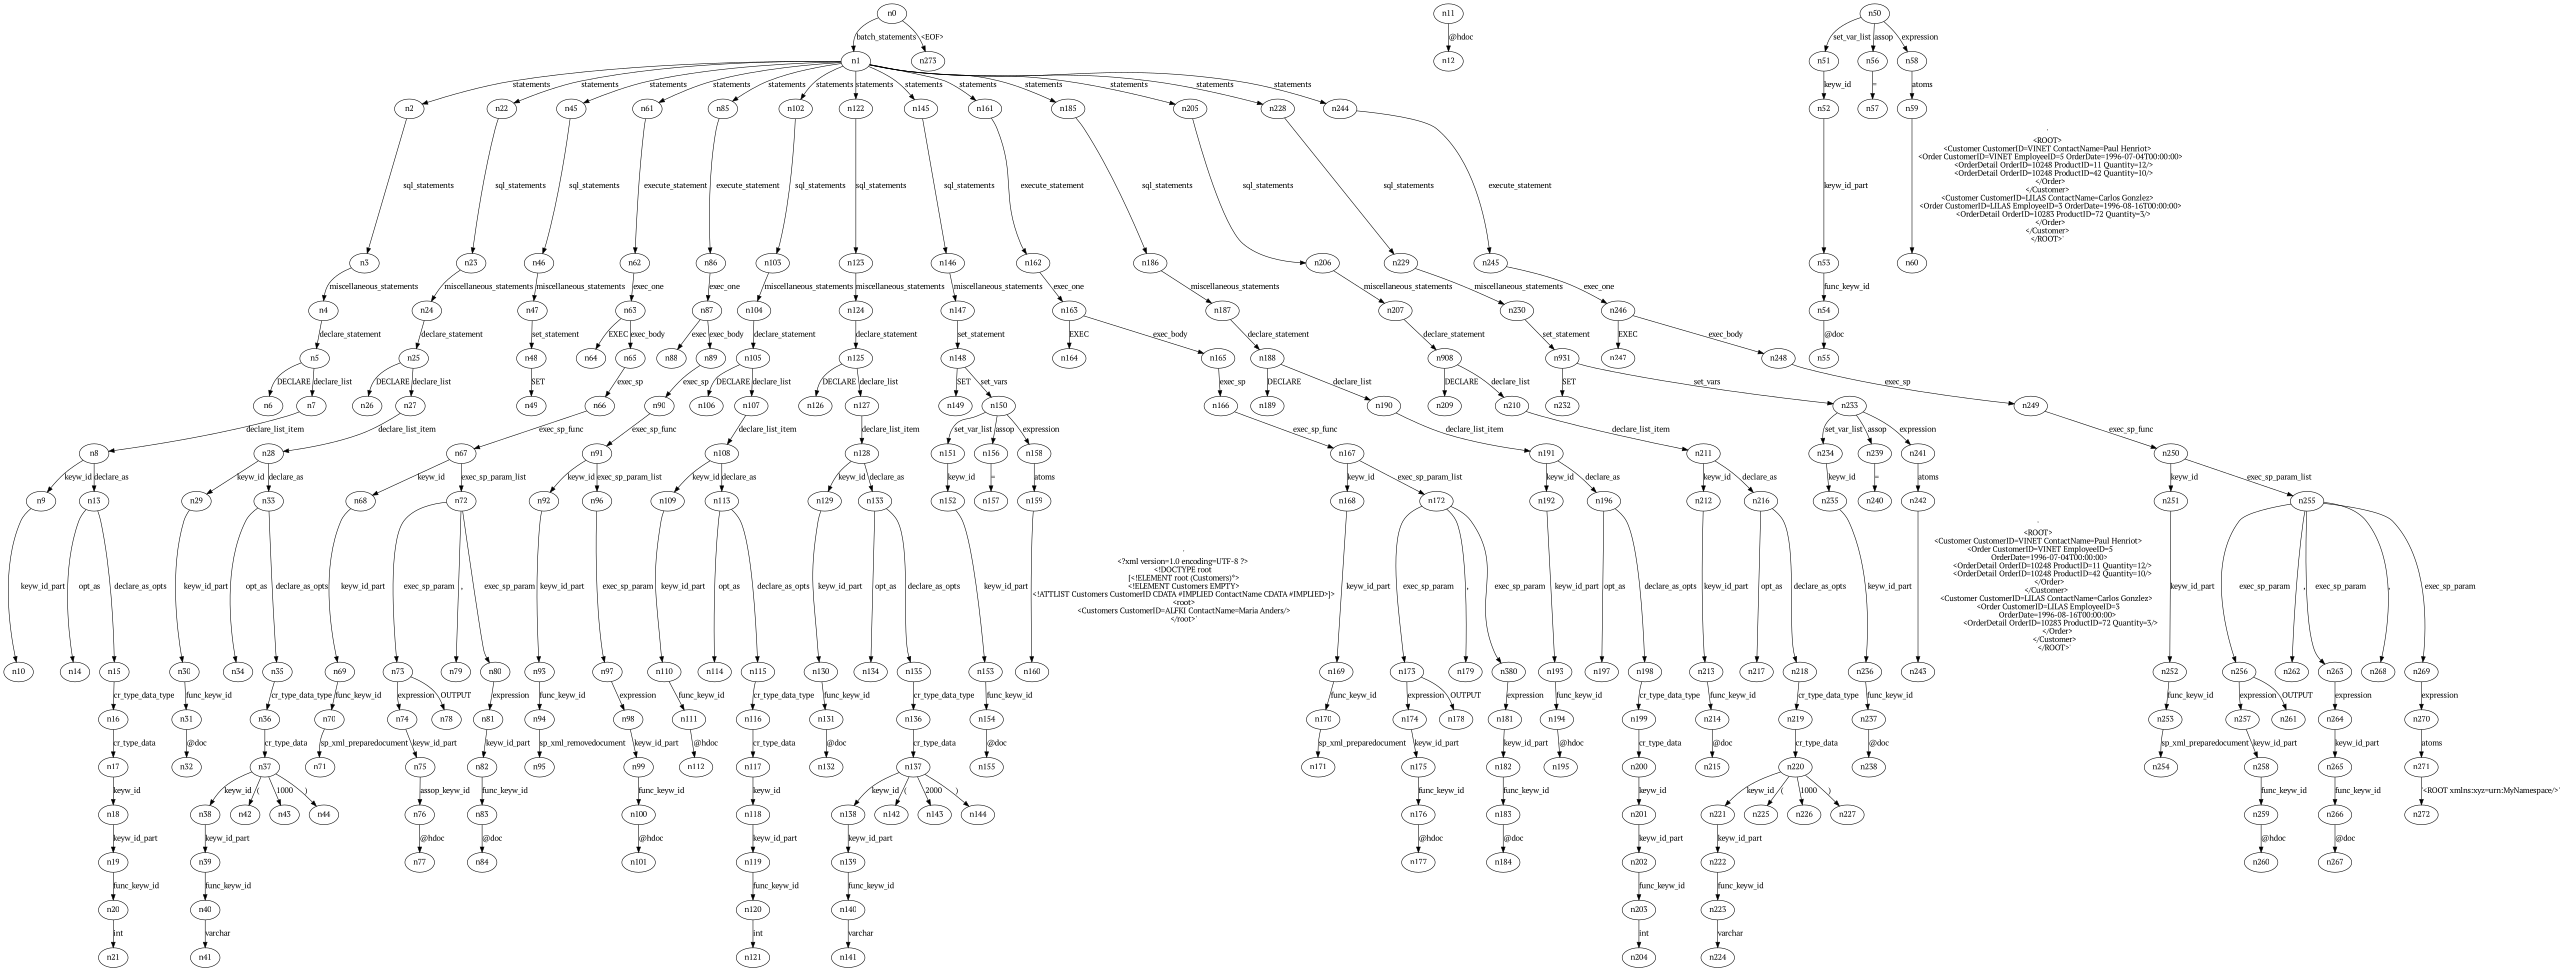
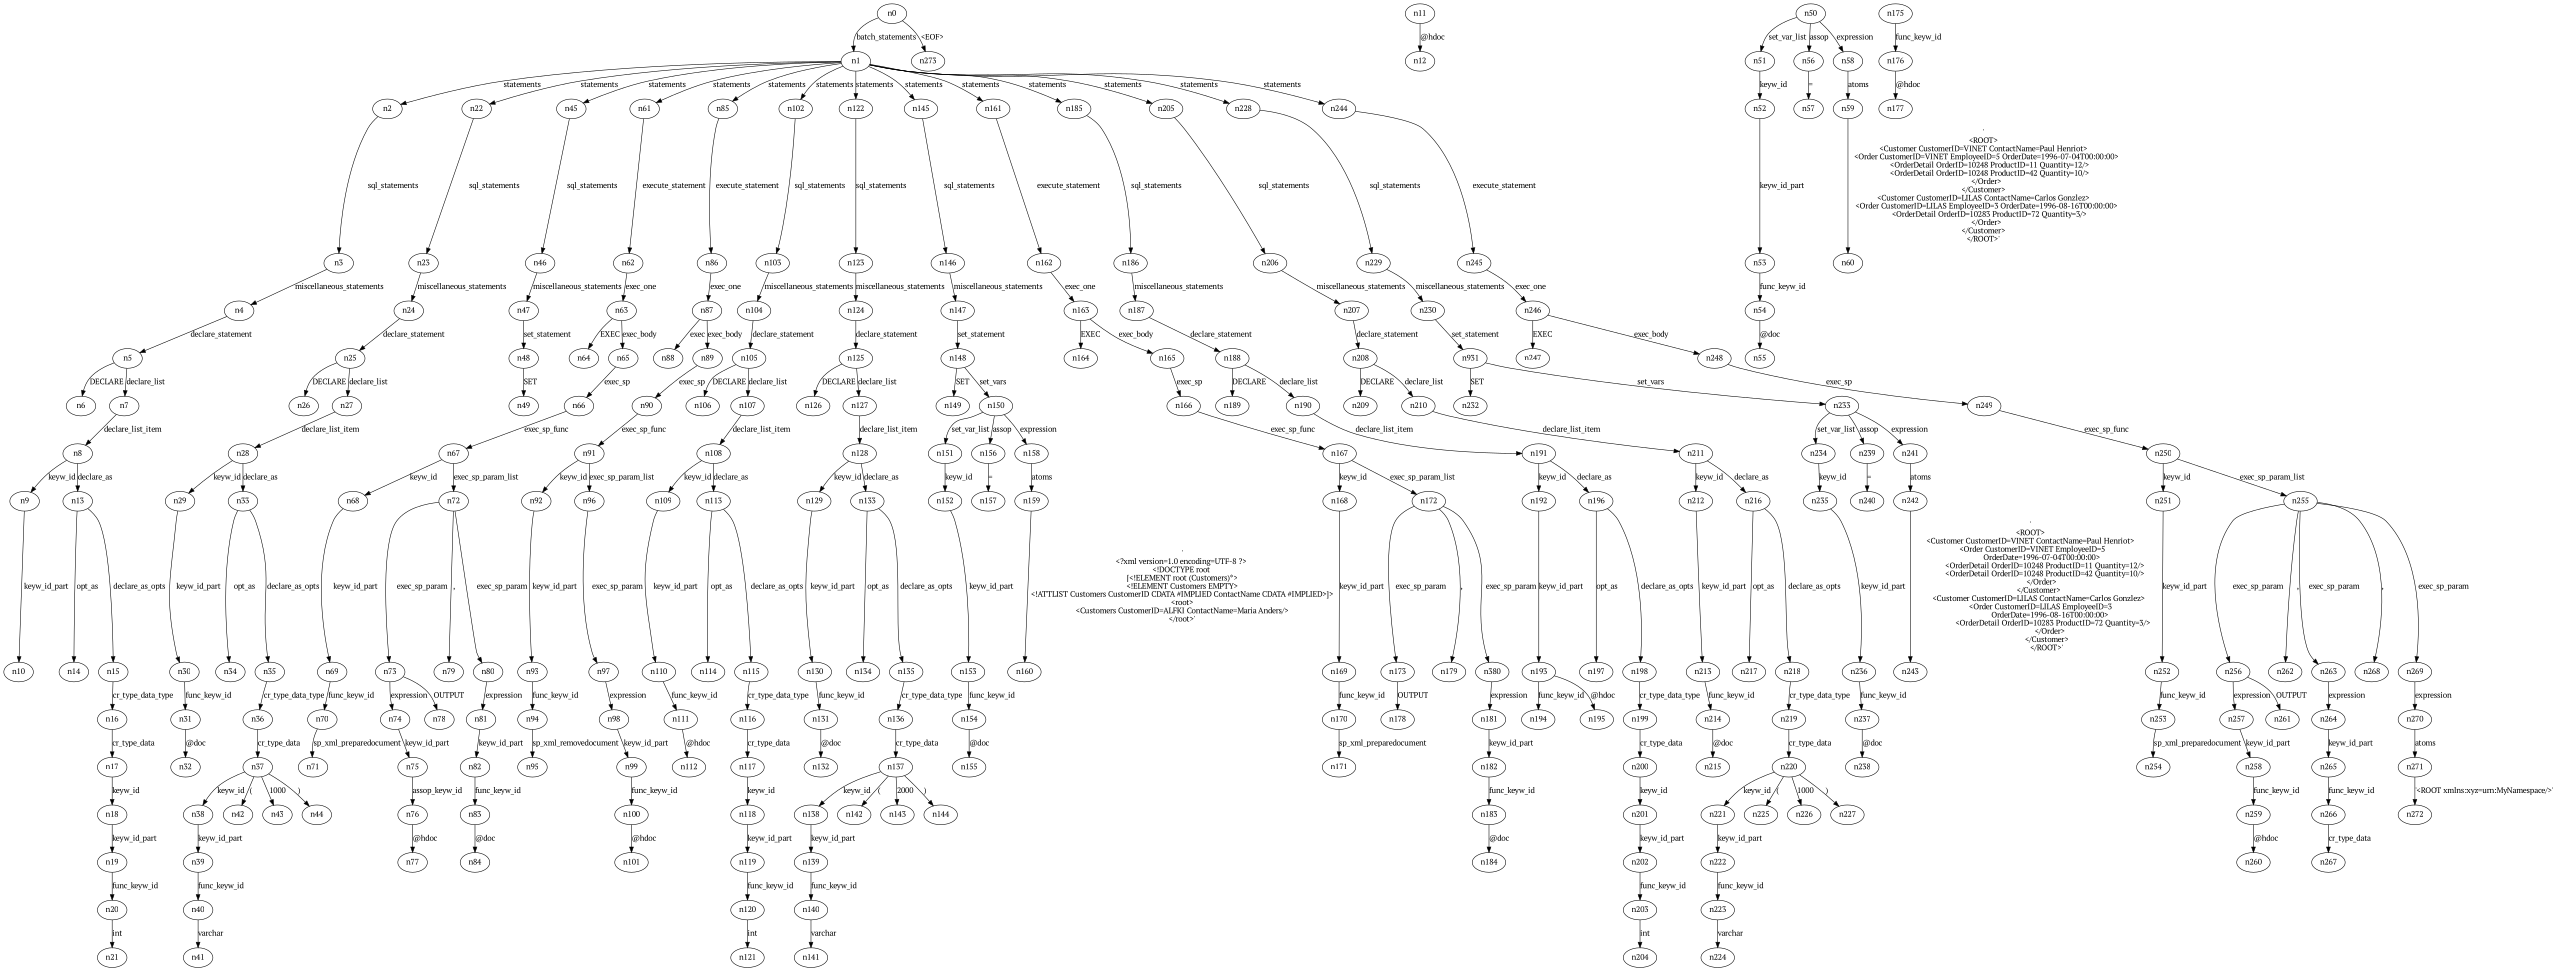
(1445, 358) -> (1360, 358)
(1410, 720) -> none
(1559, 741) -> (1577, 686)
(2345, 839) -> (2350, 839)
